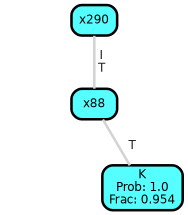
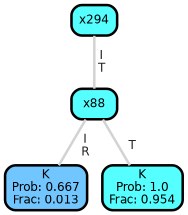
(94, 20) -> (94, 20)
none -> (46, 188)
